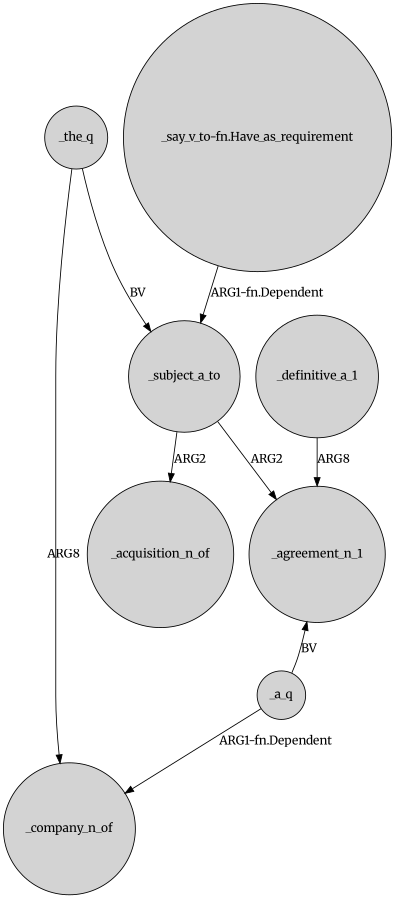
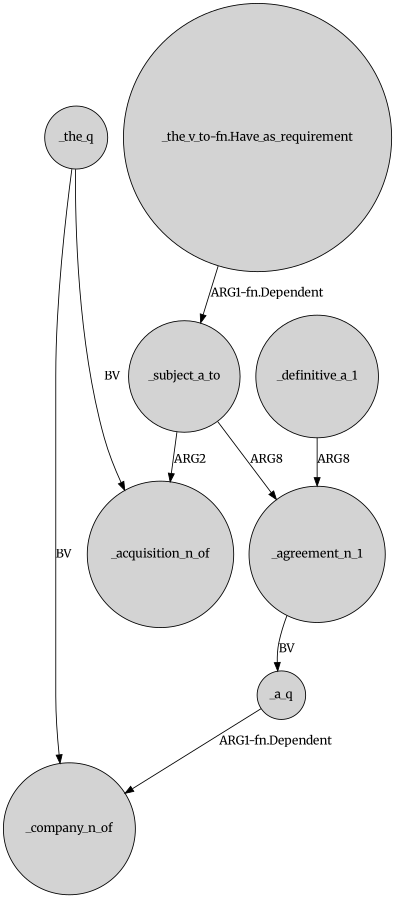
(258, 138) -> (258, 138)
(106, 250) -> (84, 328)
(267, 460) -> (267, 460)
(64, 554) -> (64, 554)
(299, 652) -> (280, 639)
